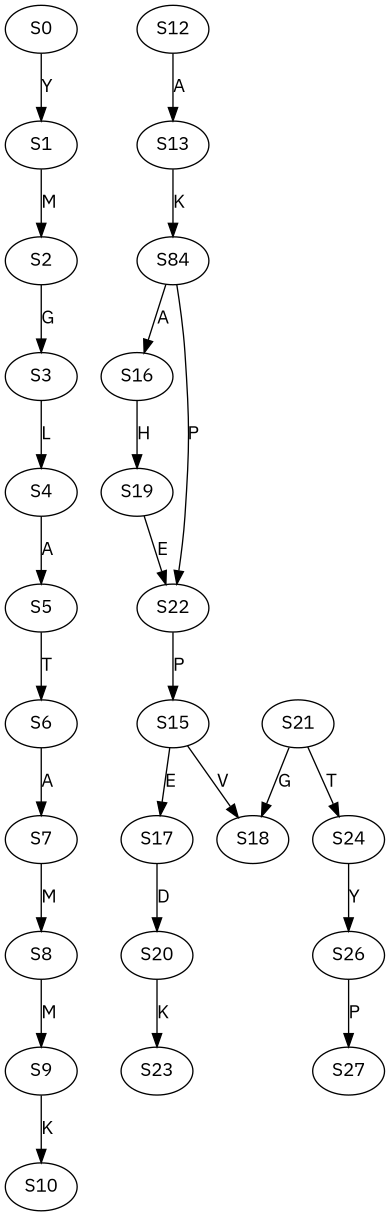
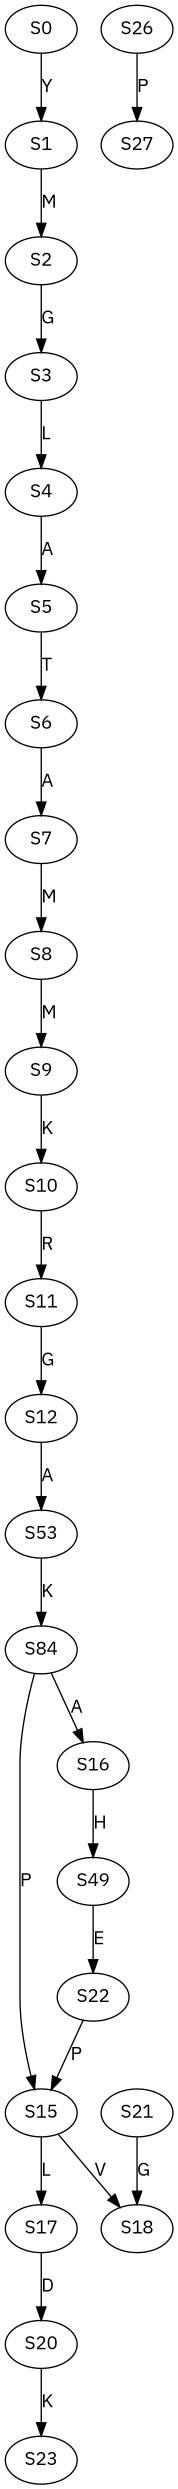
(173, 145) -> (41, 1534)
(188, 428) -> (20, 1874)
(137, 492) -> (93, 1881)
(171, 782) -> (46, 2171)
(349, 840) -> none
none -> (41, 1303)
